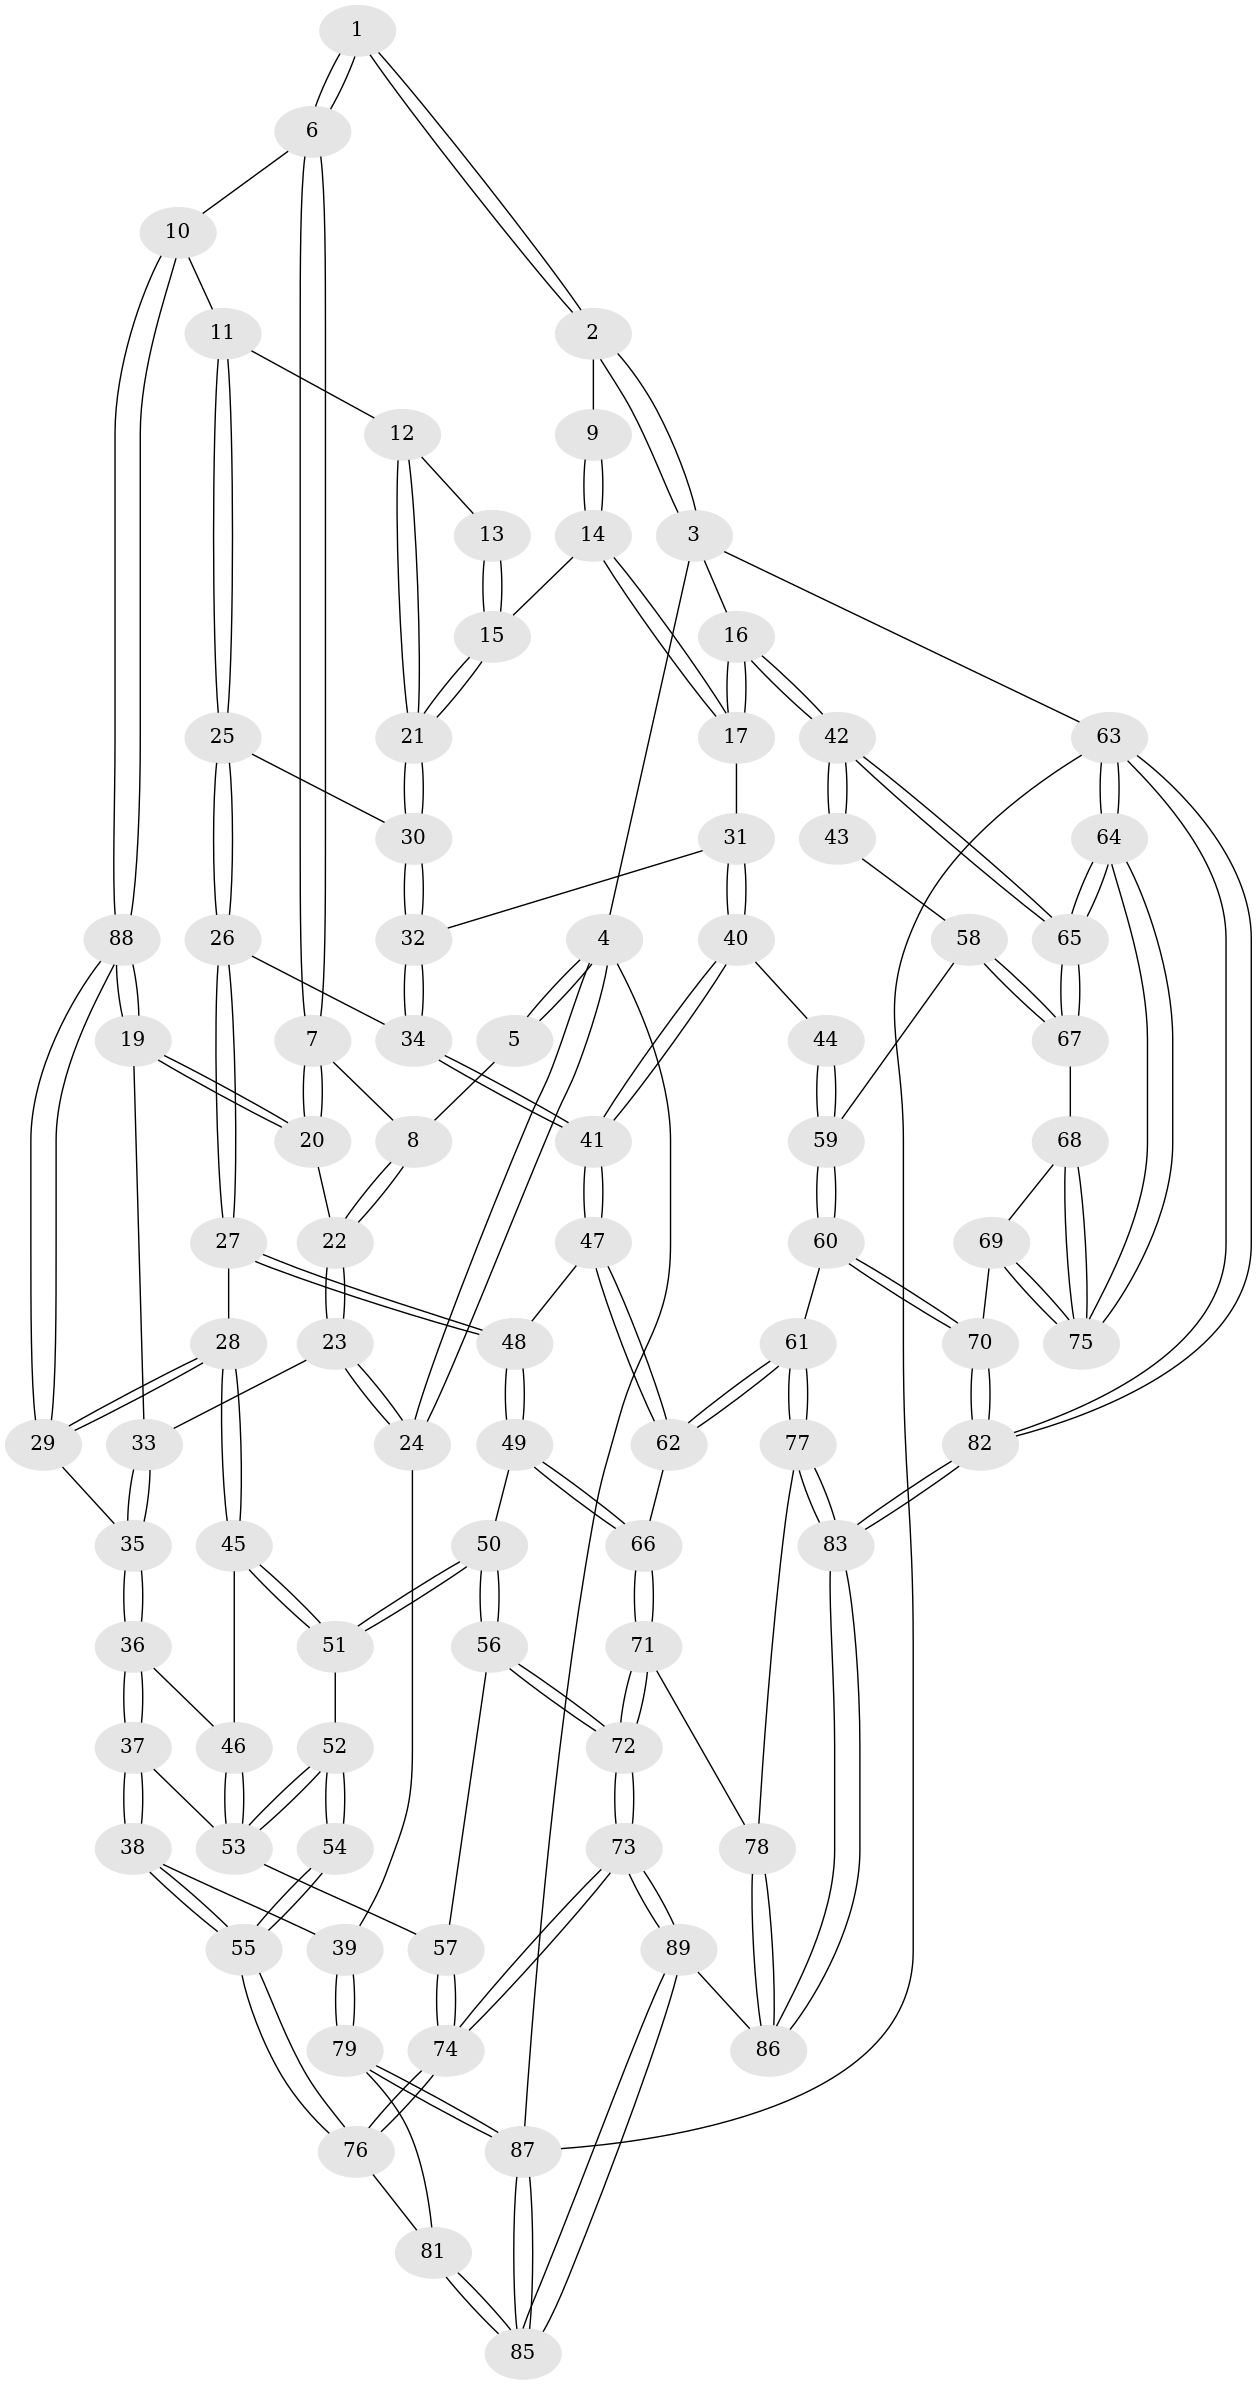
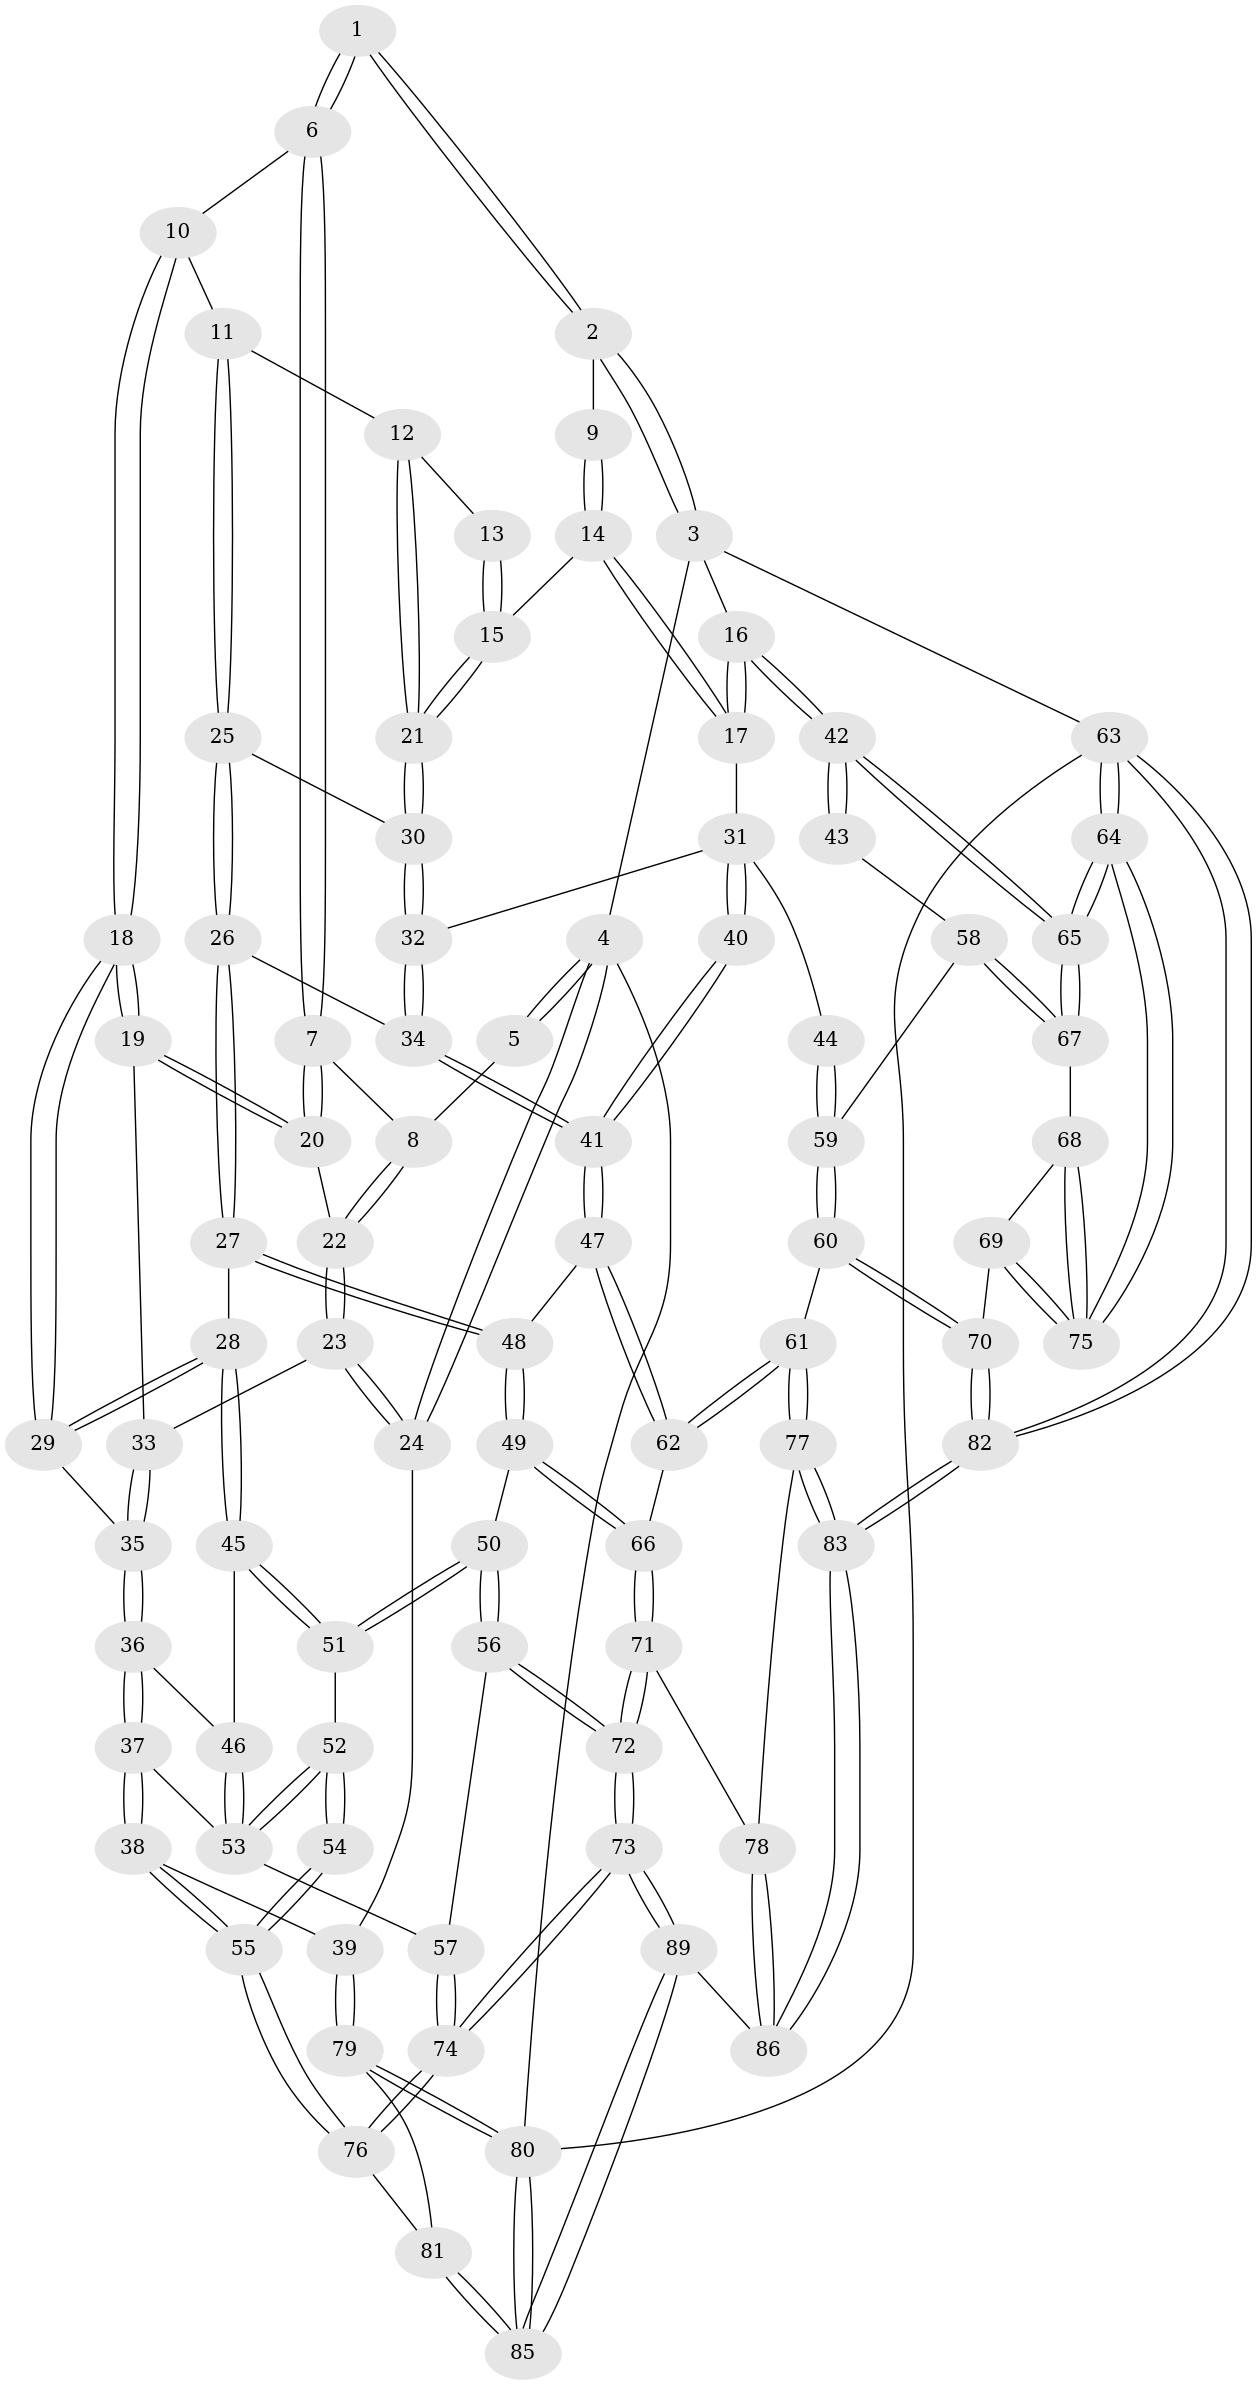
(122, 940) -> (122, 940)
(781, 990) -> (796, 935)
(523, 2152) -> (523, 2152)
